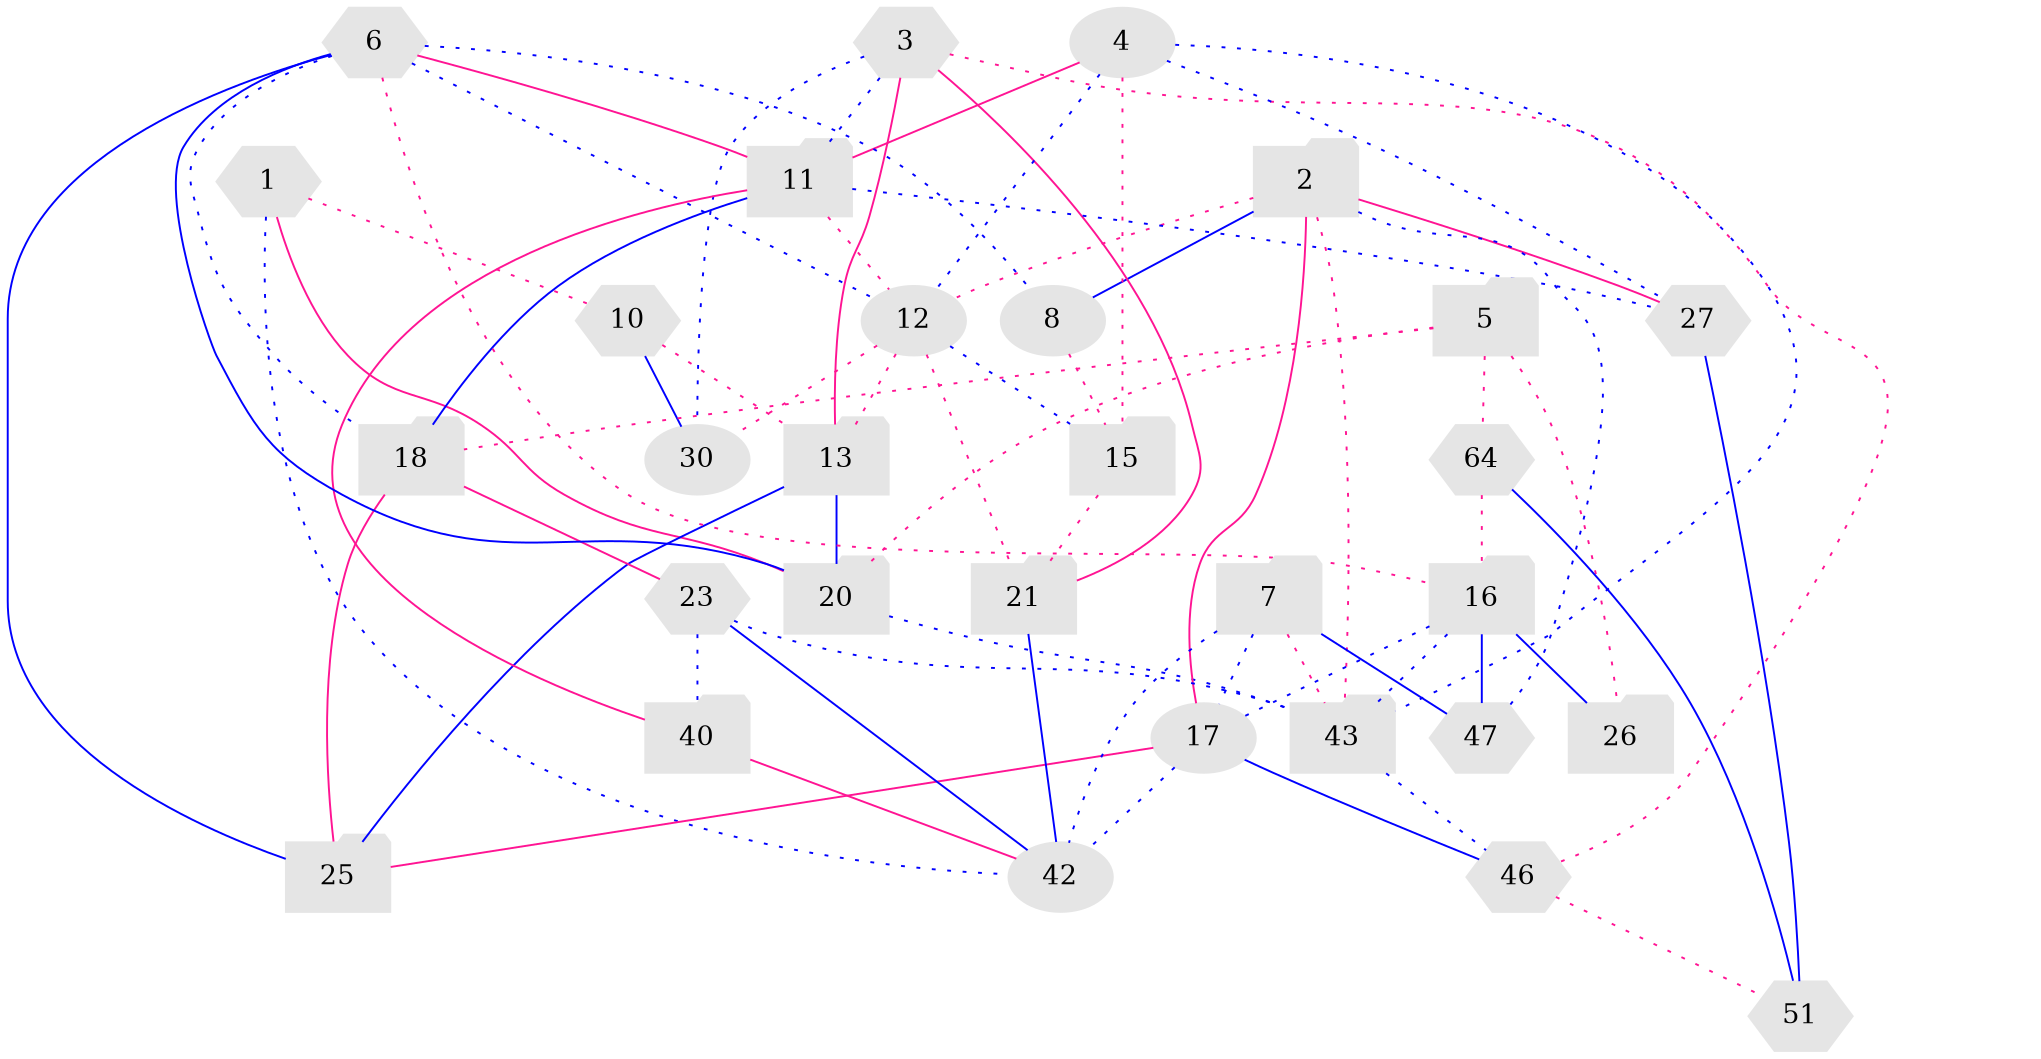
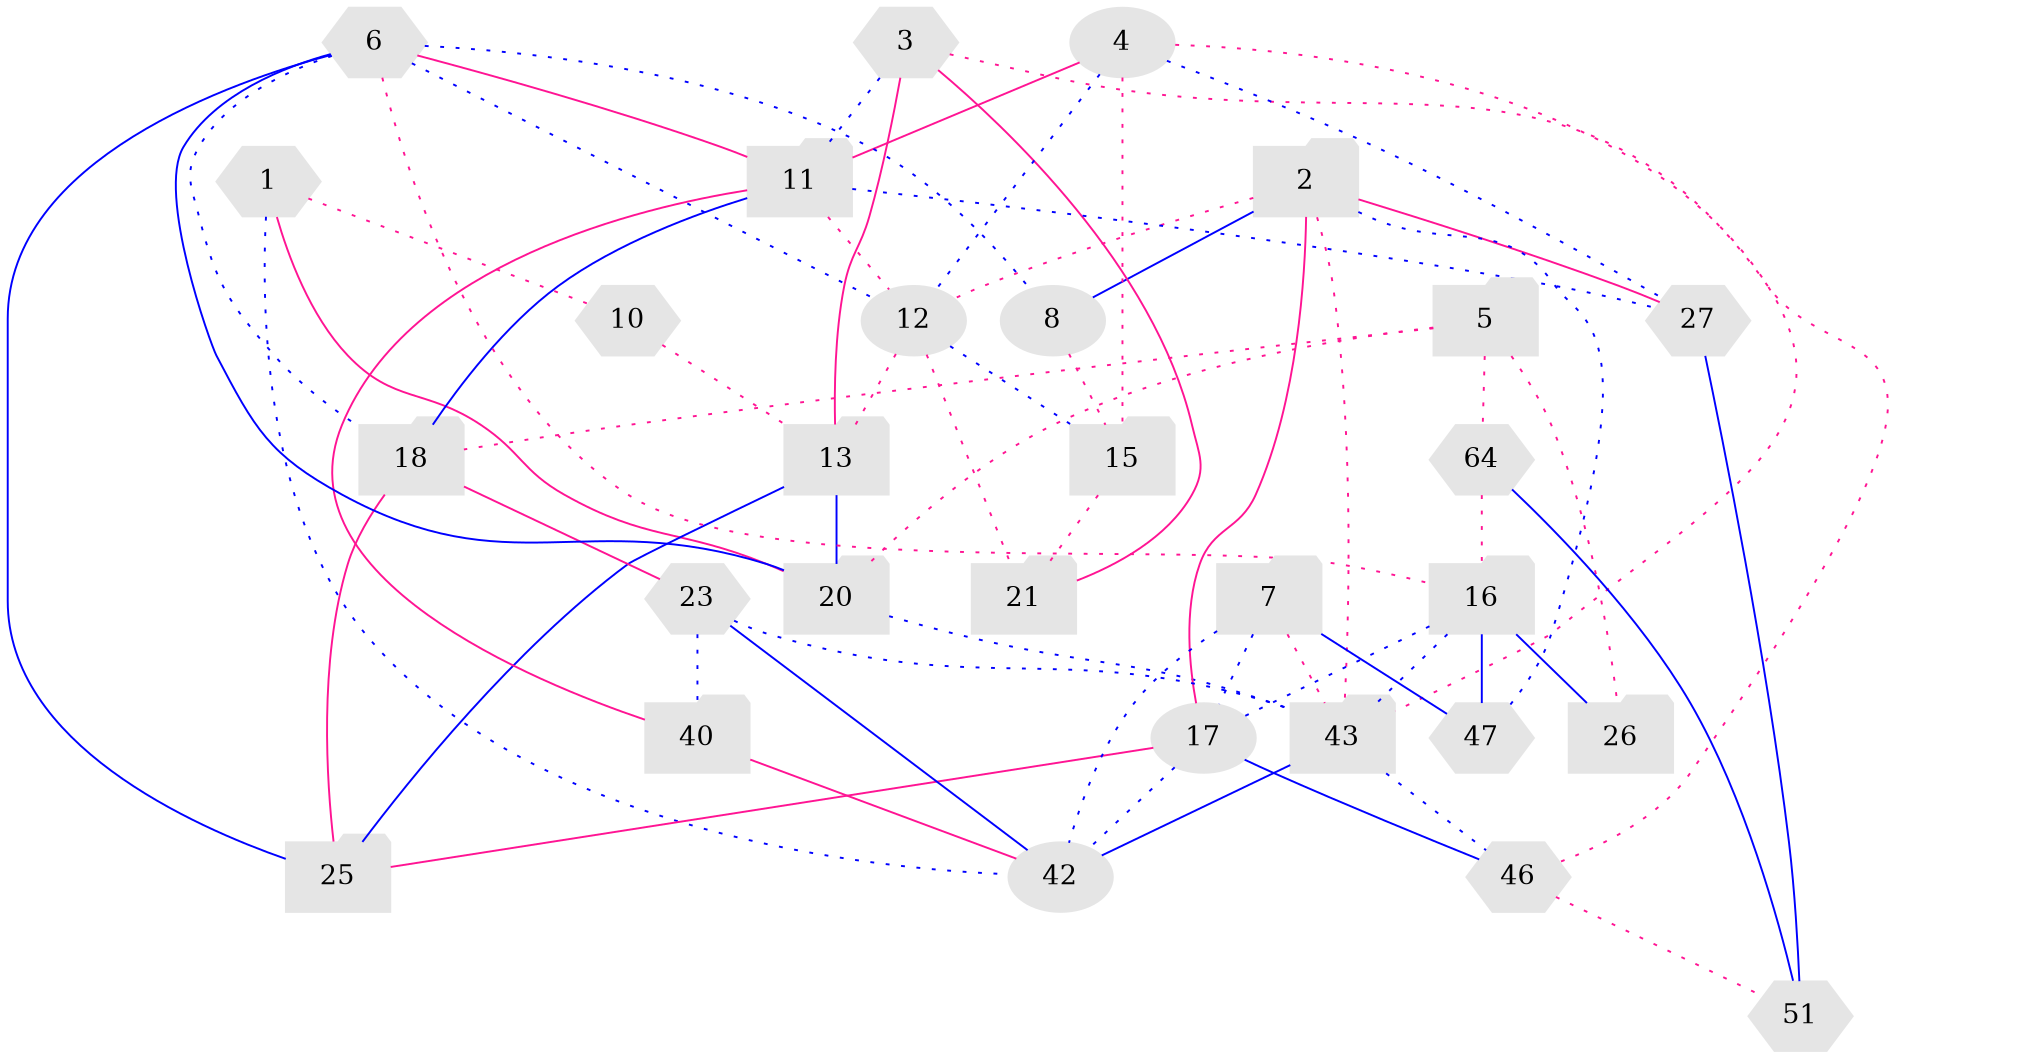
(1789, 332) -> (1789, 332)
(697, 460) -> none
(1042, 738) -> (1196, 810)
